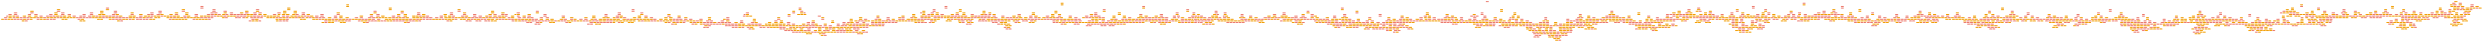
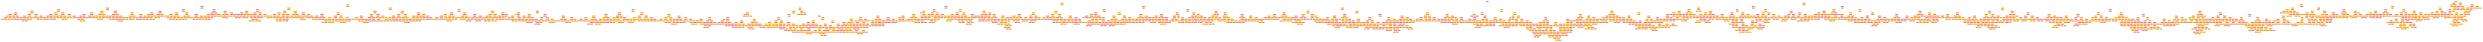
(453, 16) -> (453, 16)
